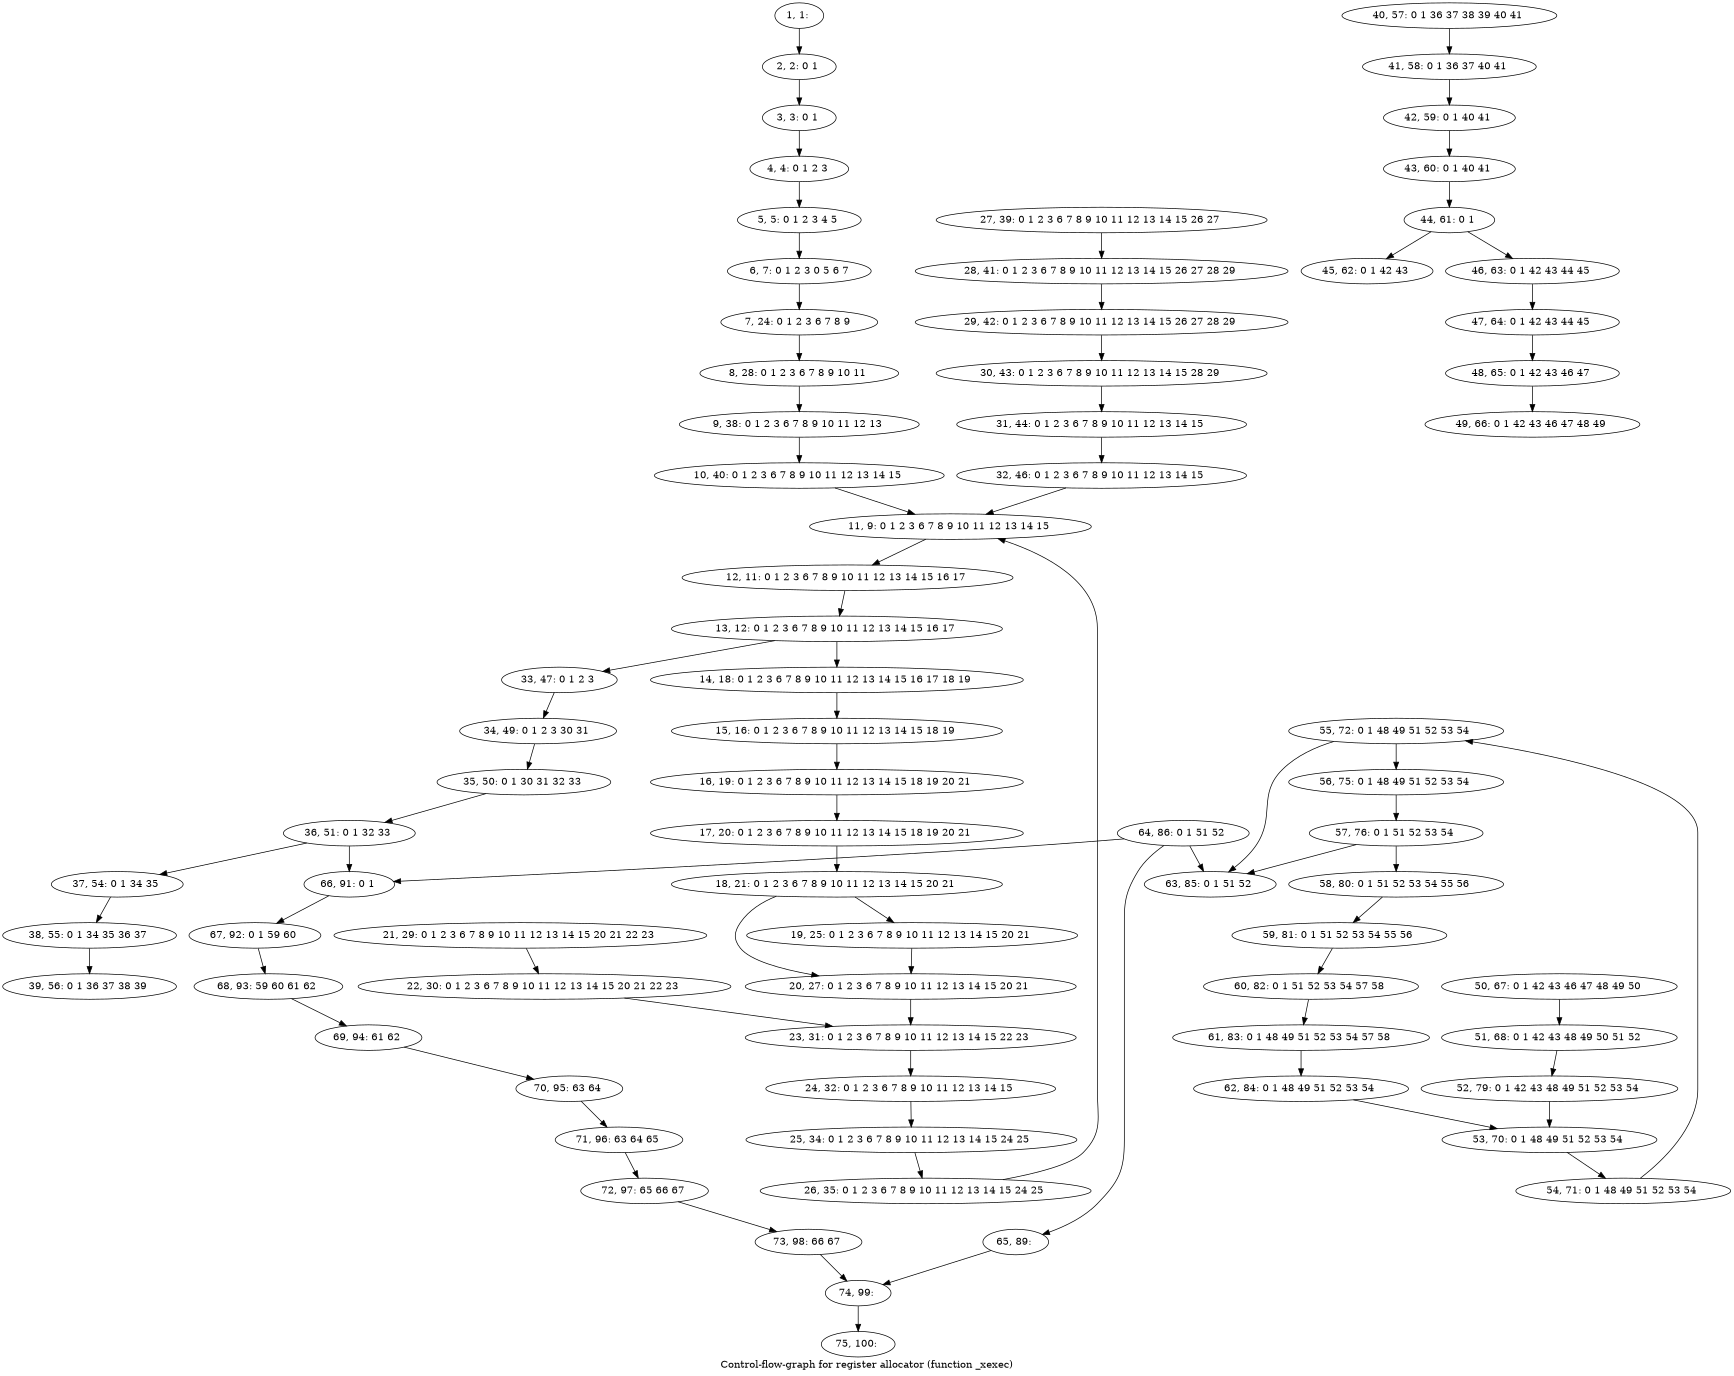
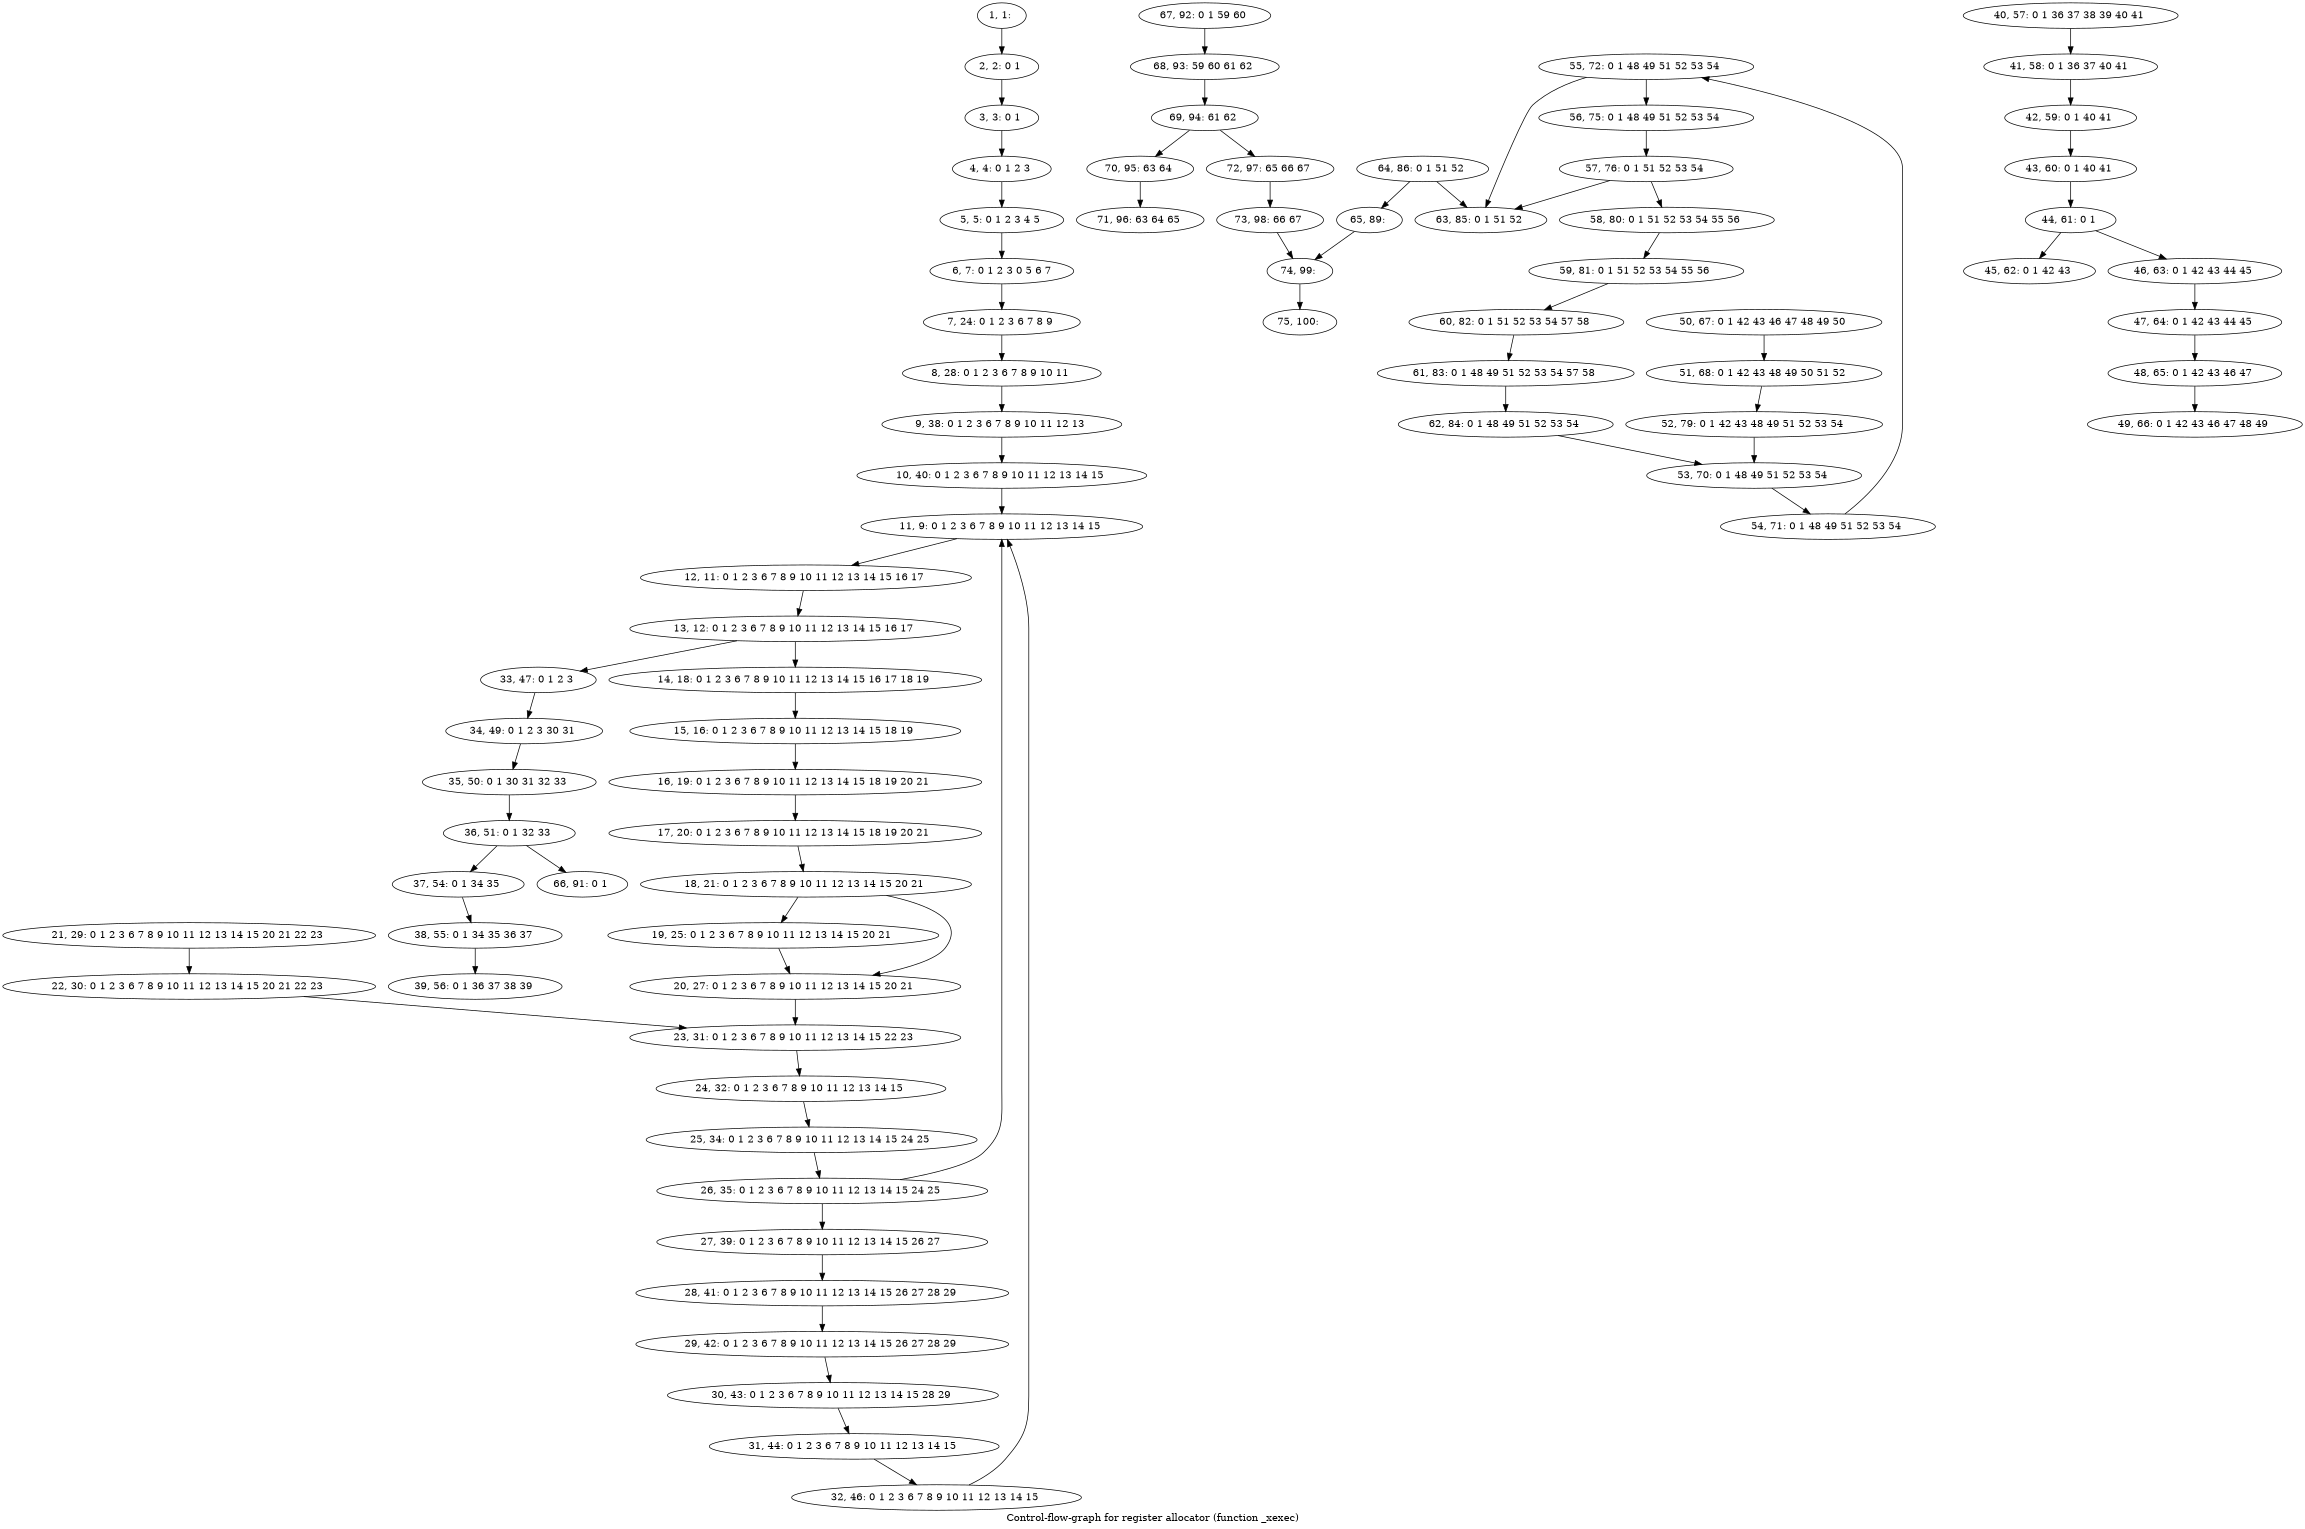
(763, 862) -> none
(306, 908) -> none
(630, 1162) -> (1235, 141)
none -> (822, 1213)
